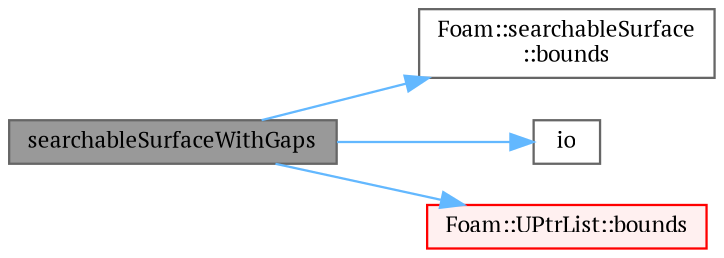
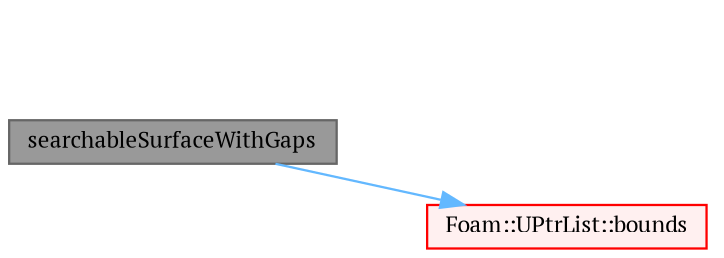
(567, 44) -> none
(567, 142) -> none
